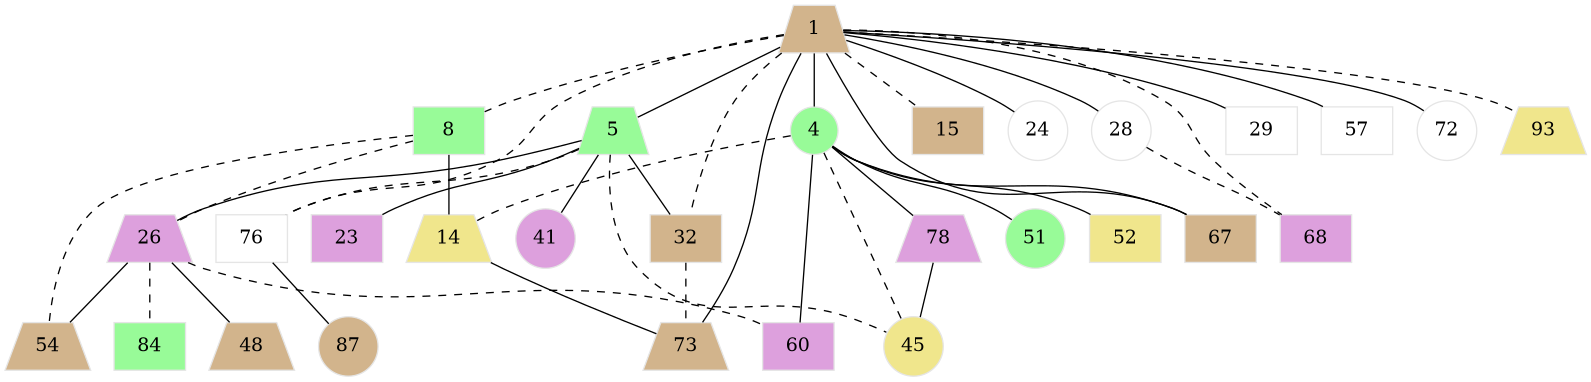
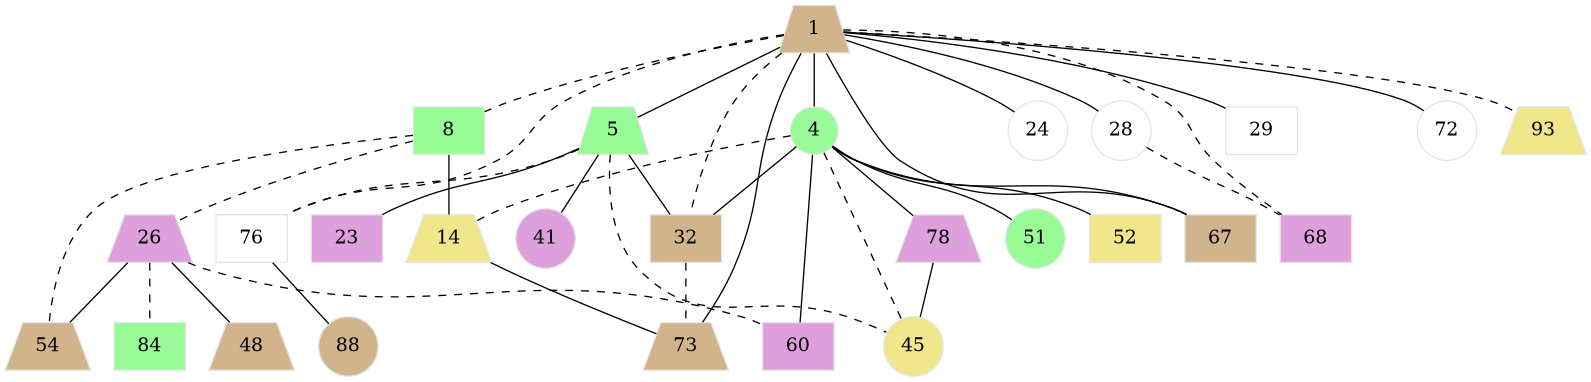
(948, 131) -> none
(1357, 131) -> none
(378, 177) -> none
none -> (749, 186)
(348, 346) -> (348, 346)
